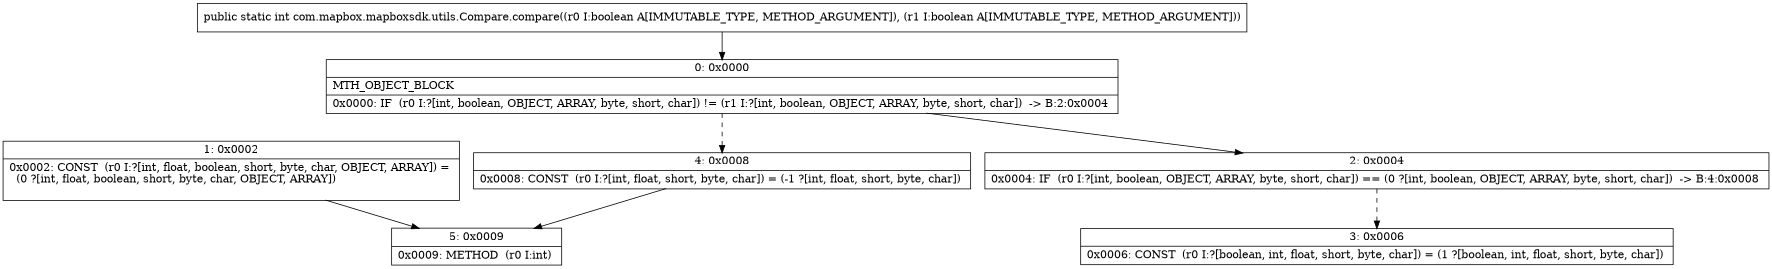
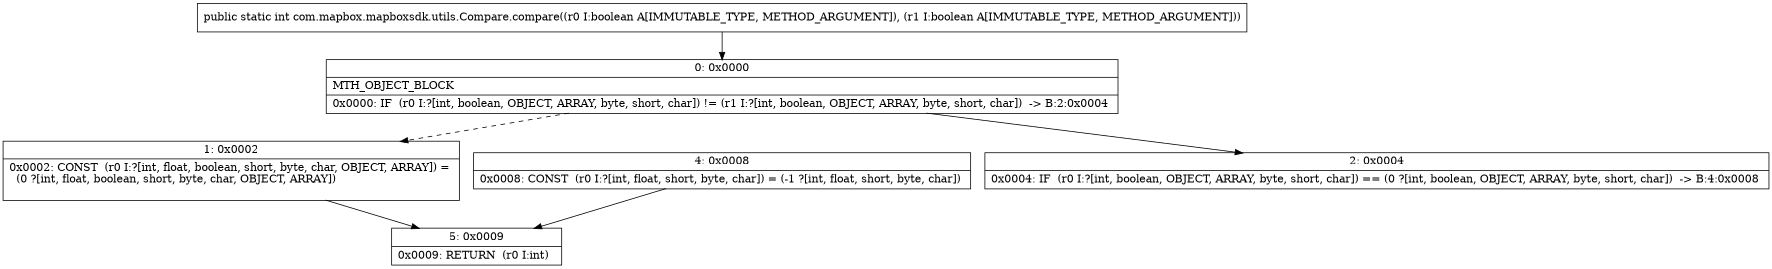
(722, 129) -> (488, 127)
(1377, 247) -> none
(477, 255) -> (475, 255)
